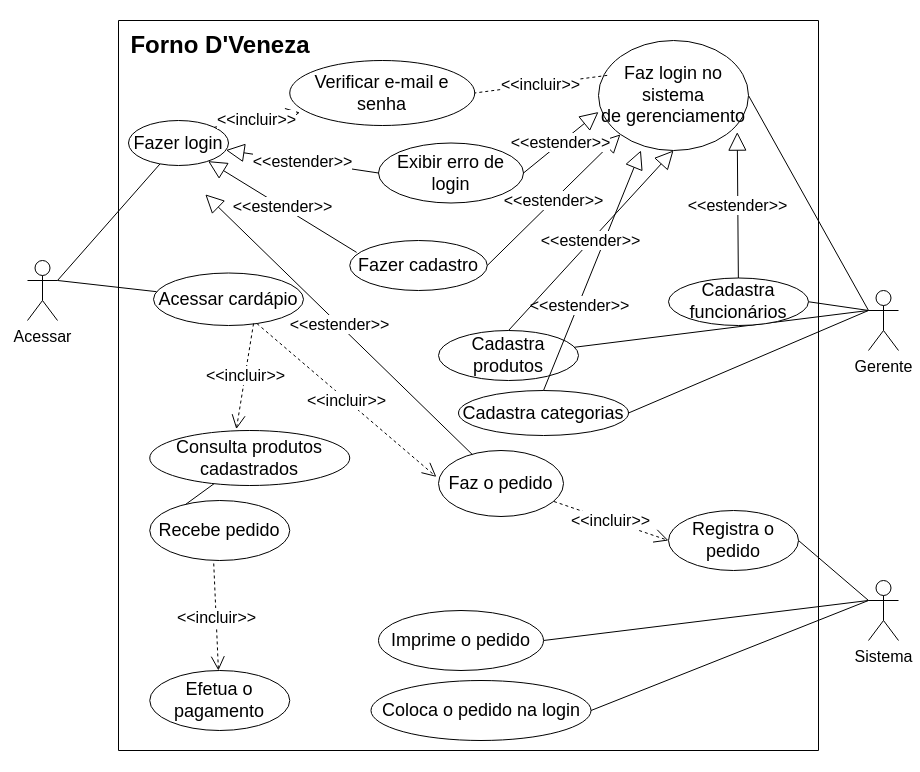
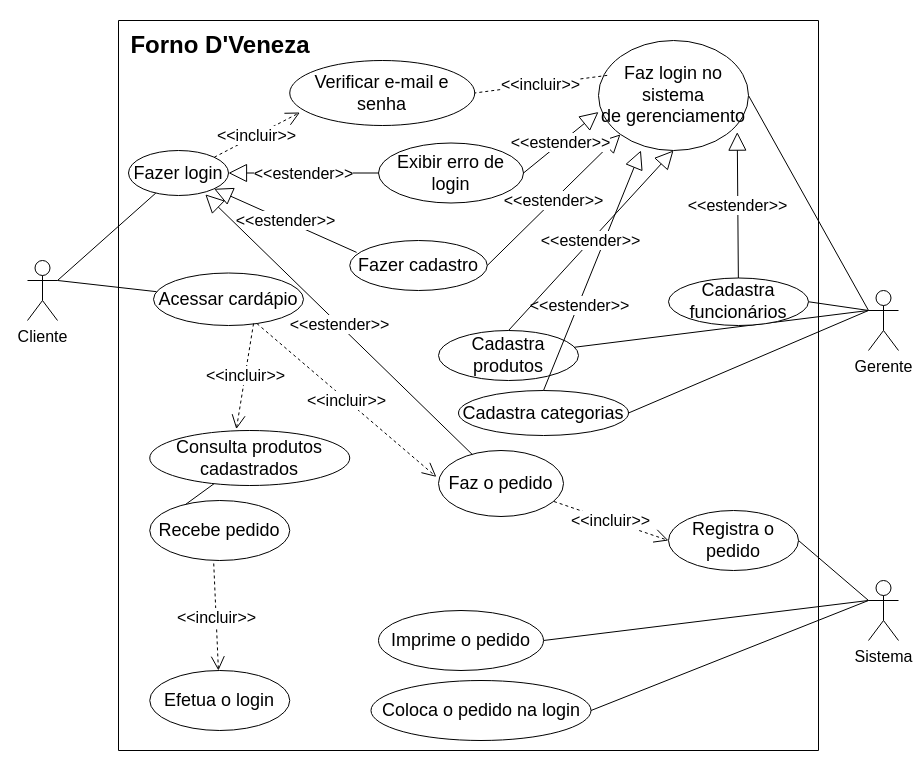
(179, 143) -> (179, 173)
(43, 335) -> (43, 335)
(220, 701) -> (220, 701)
